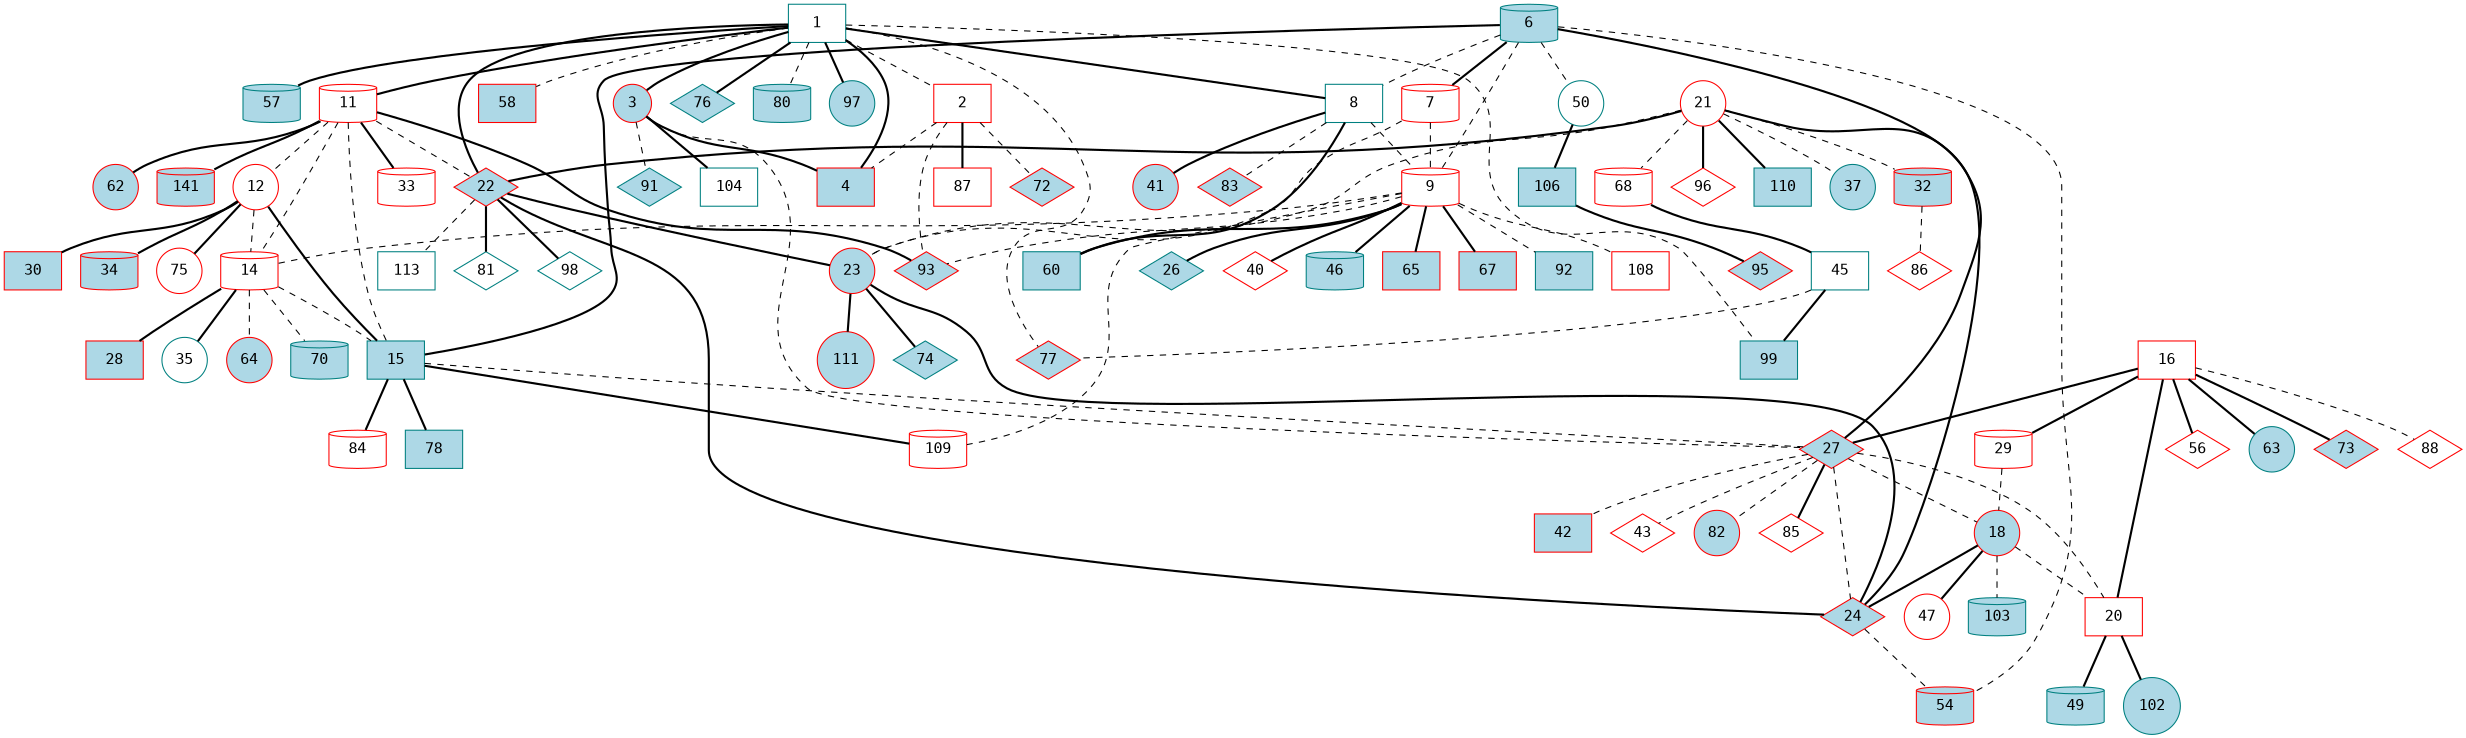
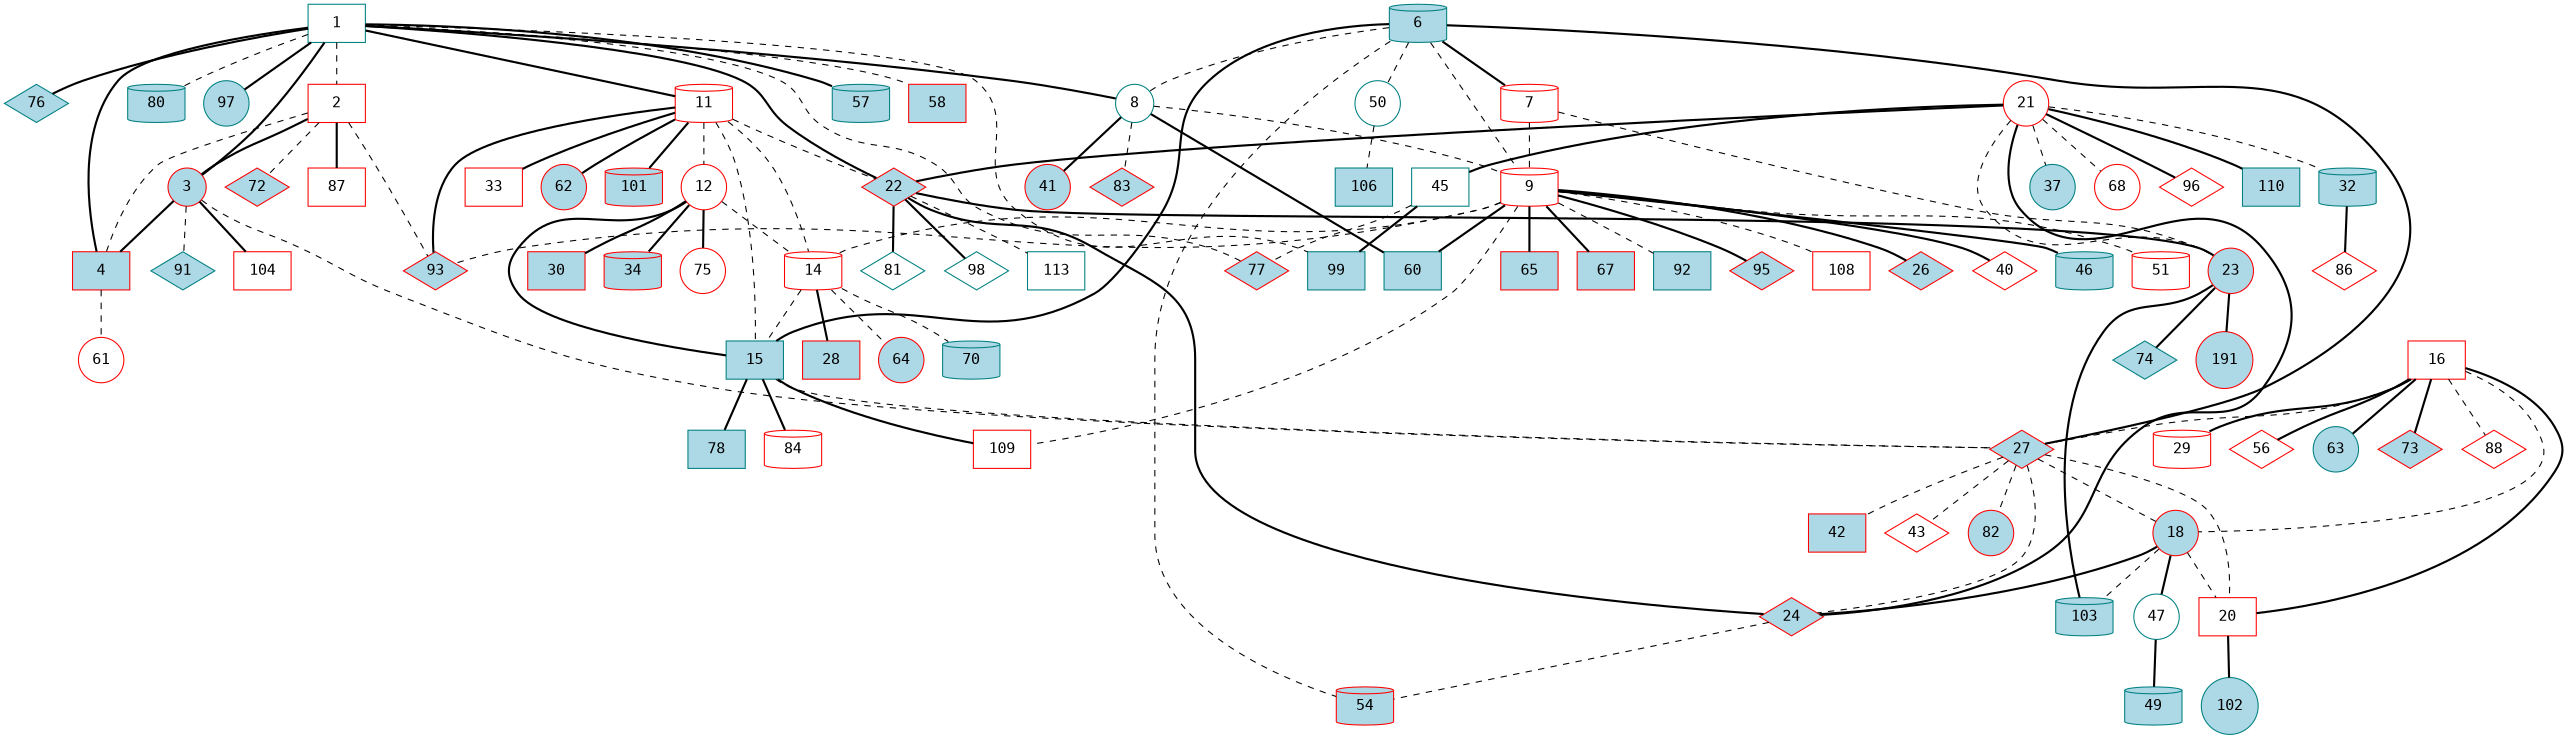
(1354, 103) -> (1135, 103)
none -> (253, 144)
(1564, 146) -> (1370, 147)
(186, 187) -> (634, 187)
(406, 187) -> (494, 187)
(729, 187) -> (262, 271)
(1624, 187) -> (2117, 187)
(1923, 187) -> (2347, 187)
(1731, 229) -> (1694, 127)
(1921, 229) -> (2346, 229)
(1660, 232) -> (1663, 227)
(1171, 271) -> (1921, 271)
none -> (2161, 271)
none -> (101, 360)
(185, 360) -> none
(846, 360) -> (2224, 360)
(1445, 399) -> (2073, 401)
(1995, 406) -> (2211, 419)
(938, 449) -> (1002, 449)
(2001, 486) -> (2441, 511)
(1791, 533) -> none
(1927, 617) -> (2156, 617)
(2095, 661) -> (2155, 663)
